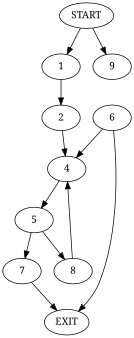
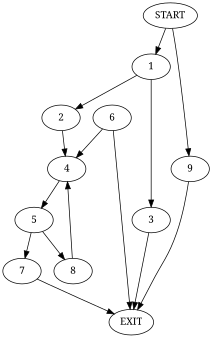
none -> (151, 220)
none -> (172, 245)
